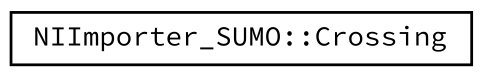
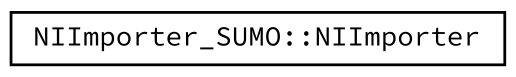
(241, 39) -> (258, 39)
